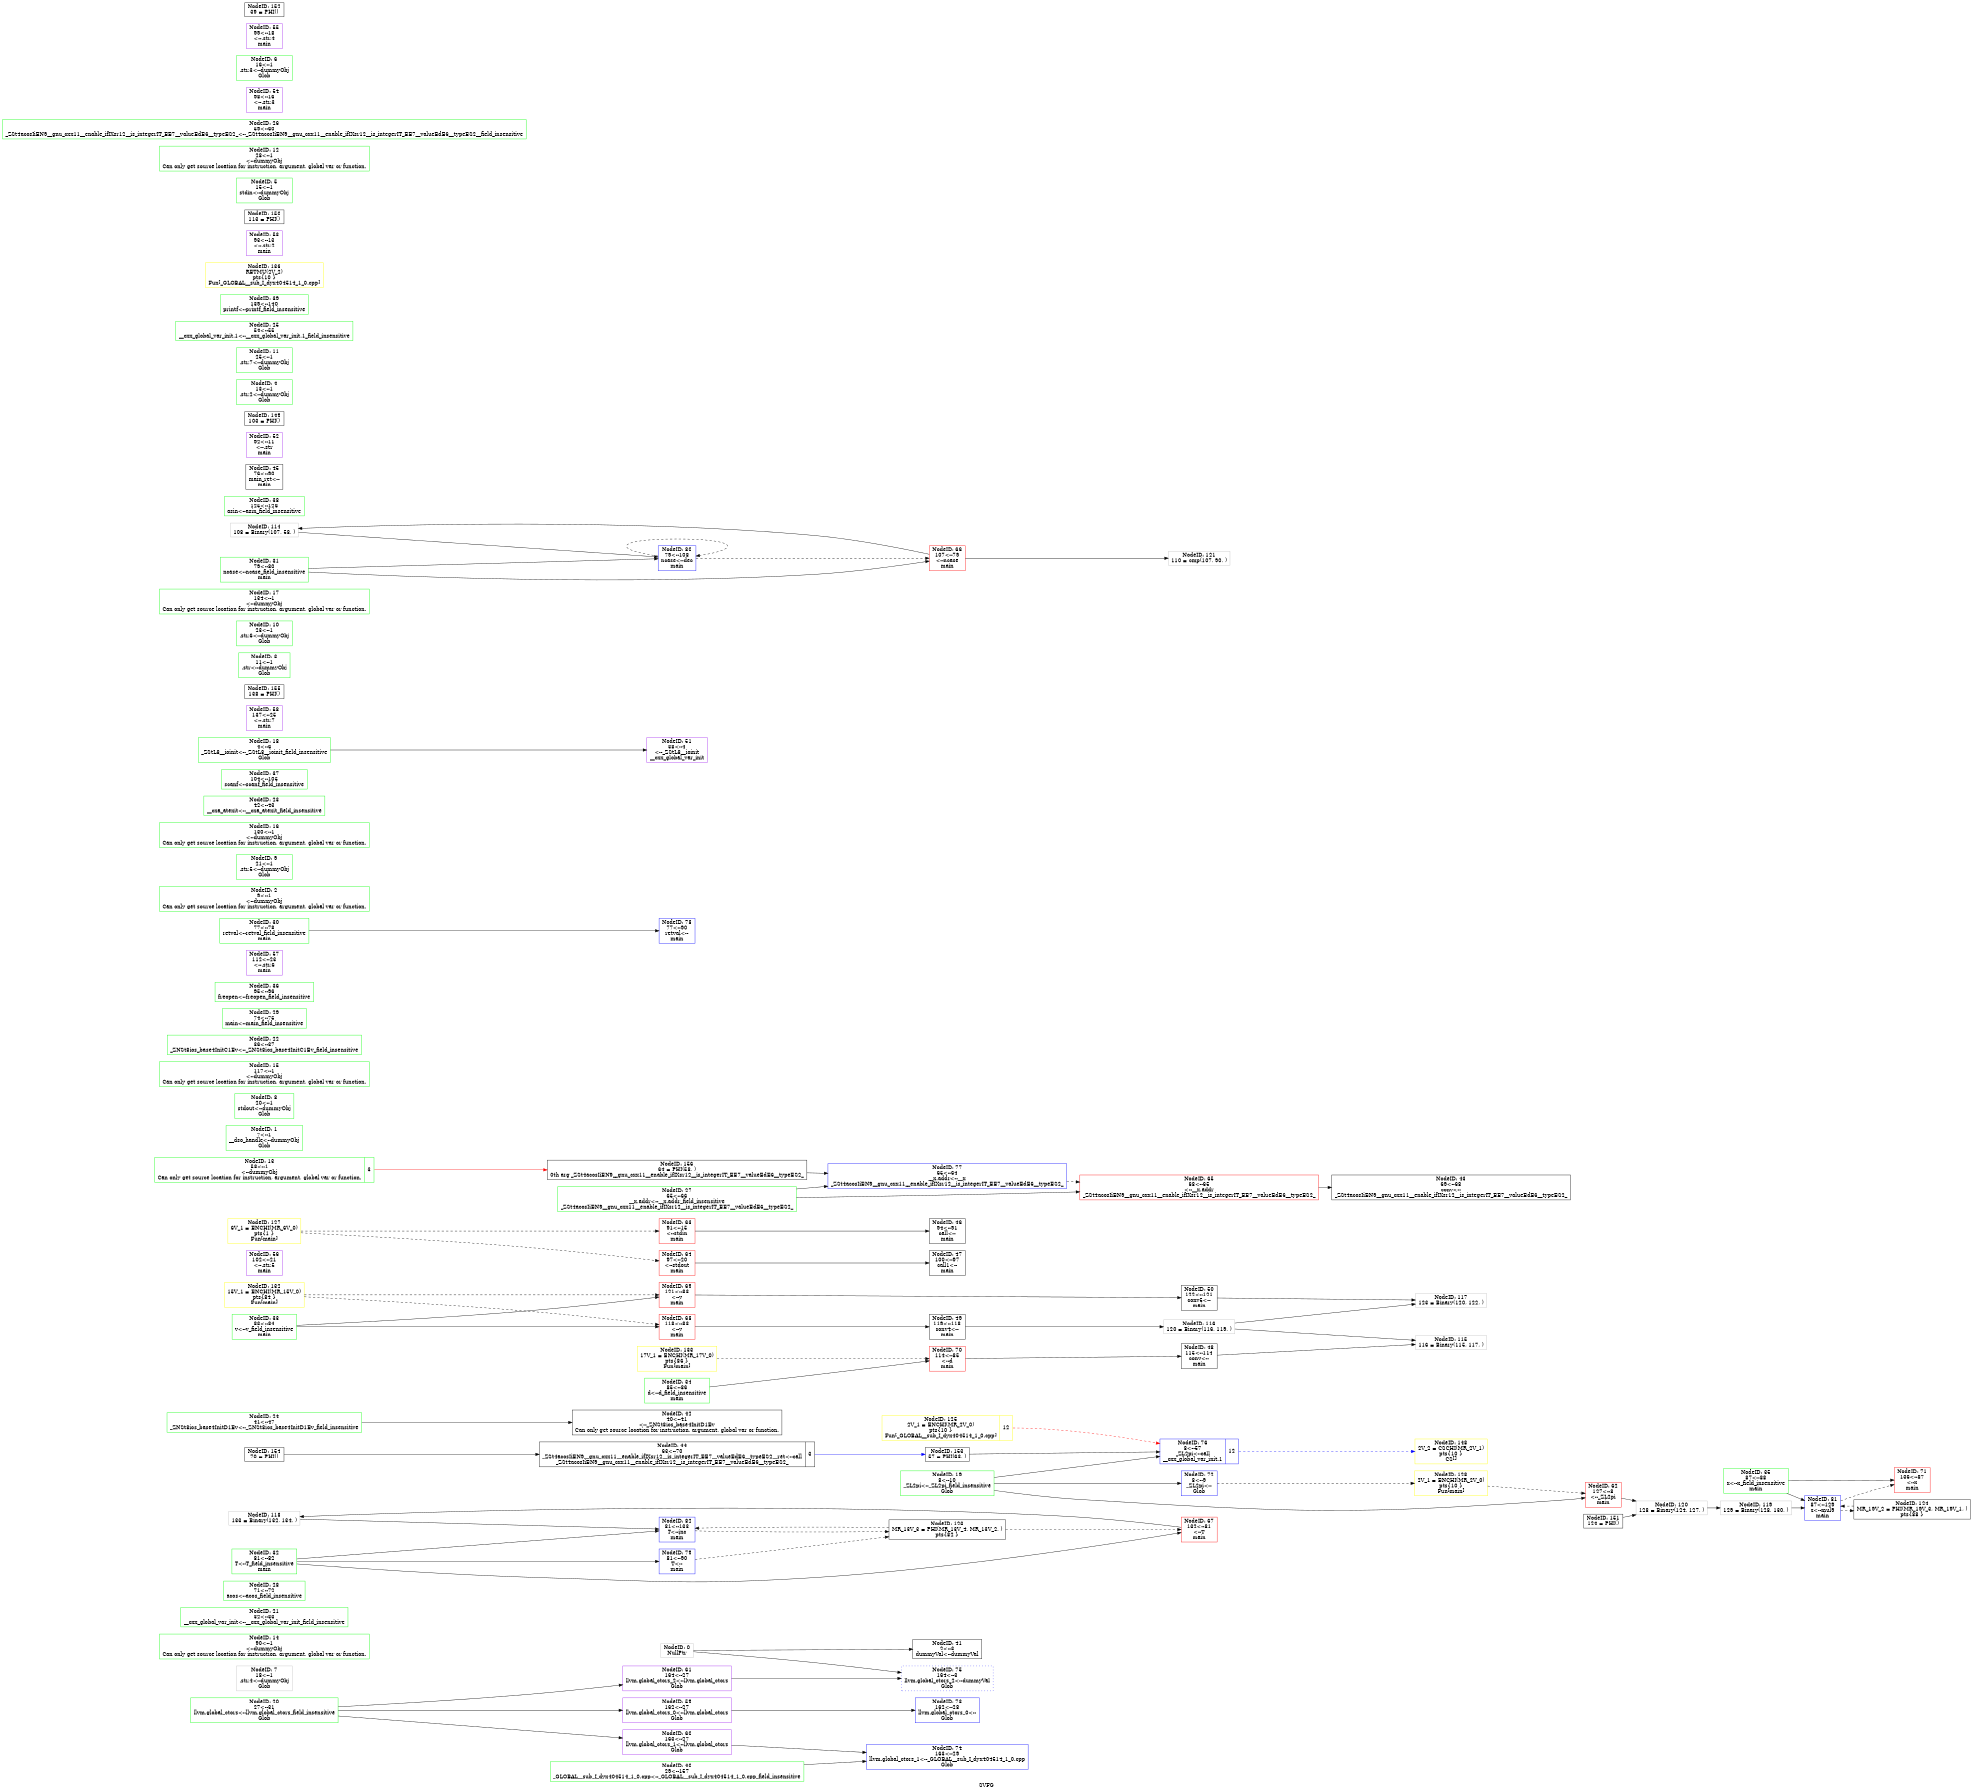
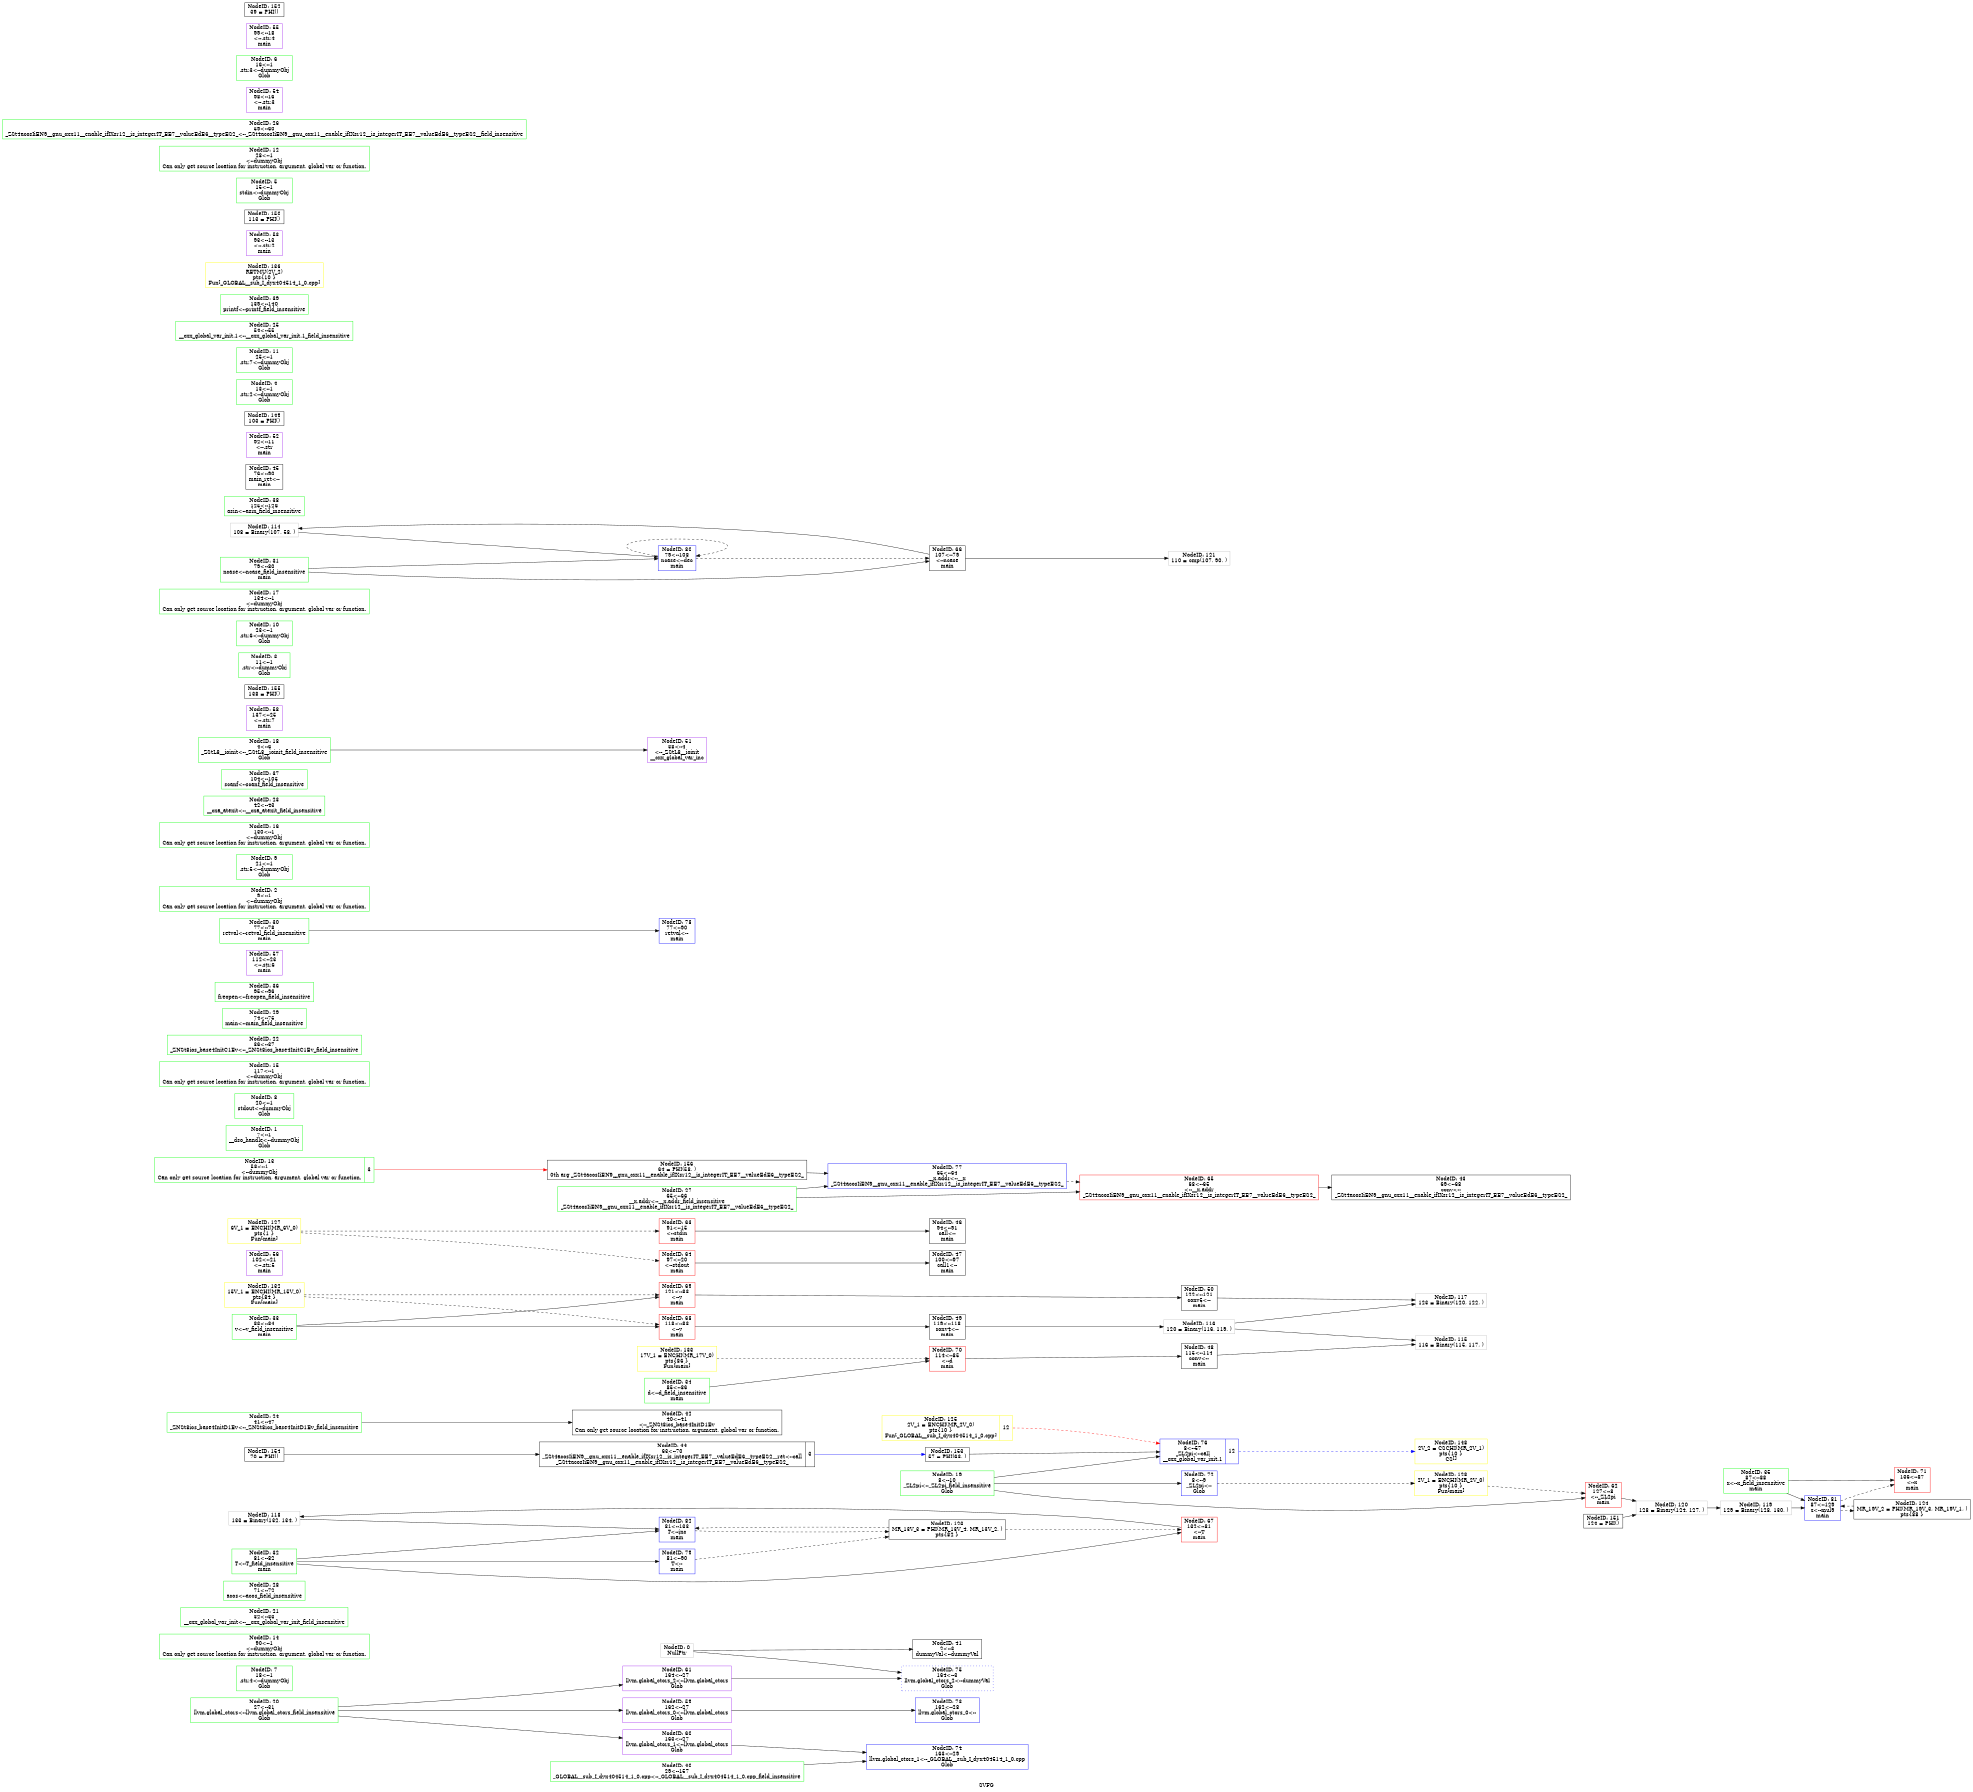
(947, 558) -> (947, 558)
(677, 758) -> (677, 758)
(264, 1678) -> (264, 1678)
